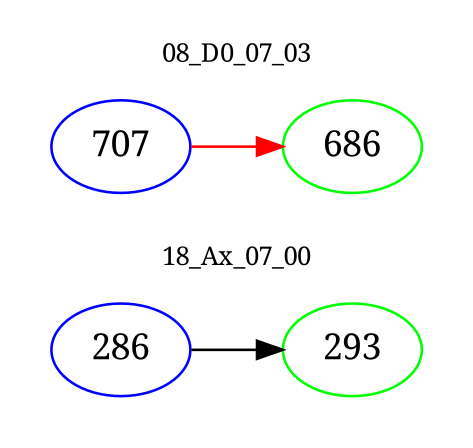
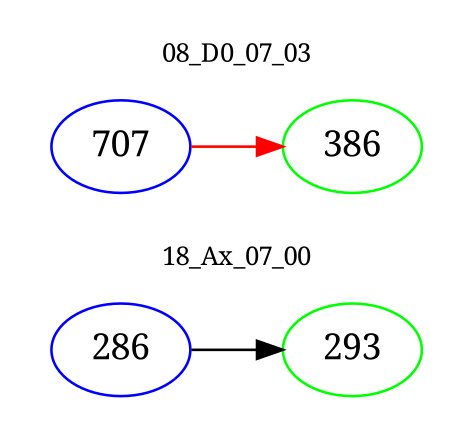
(352, 147) -> (352, 147)
